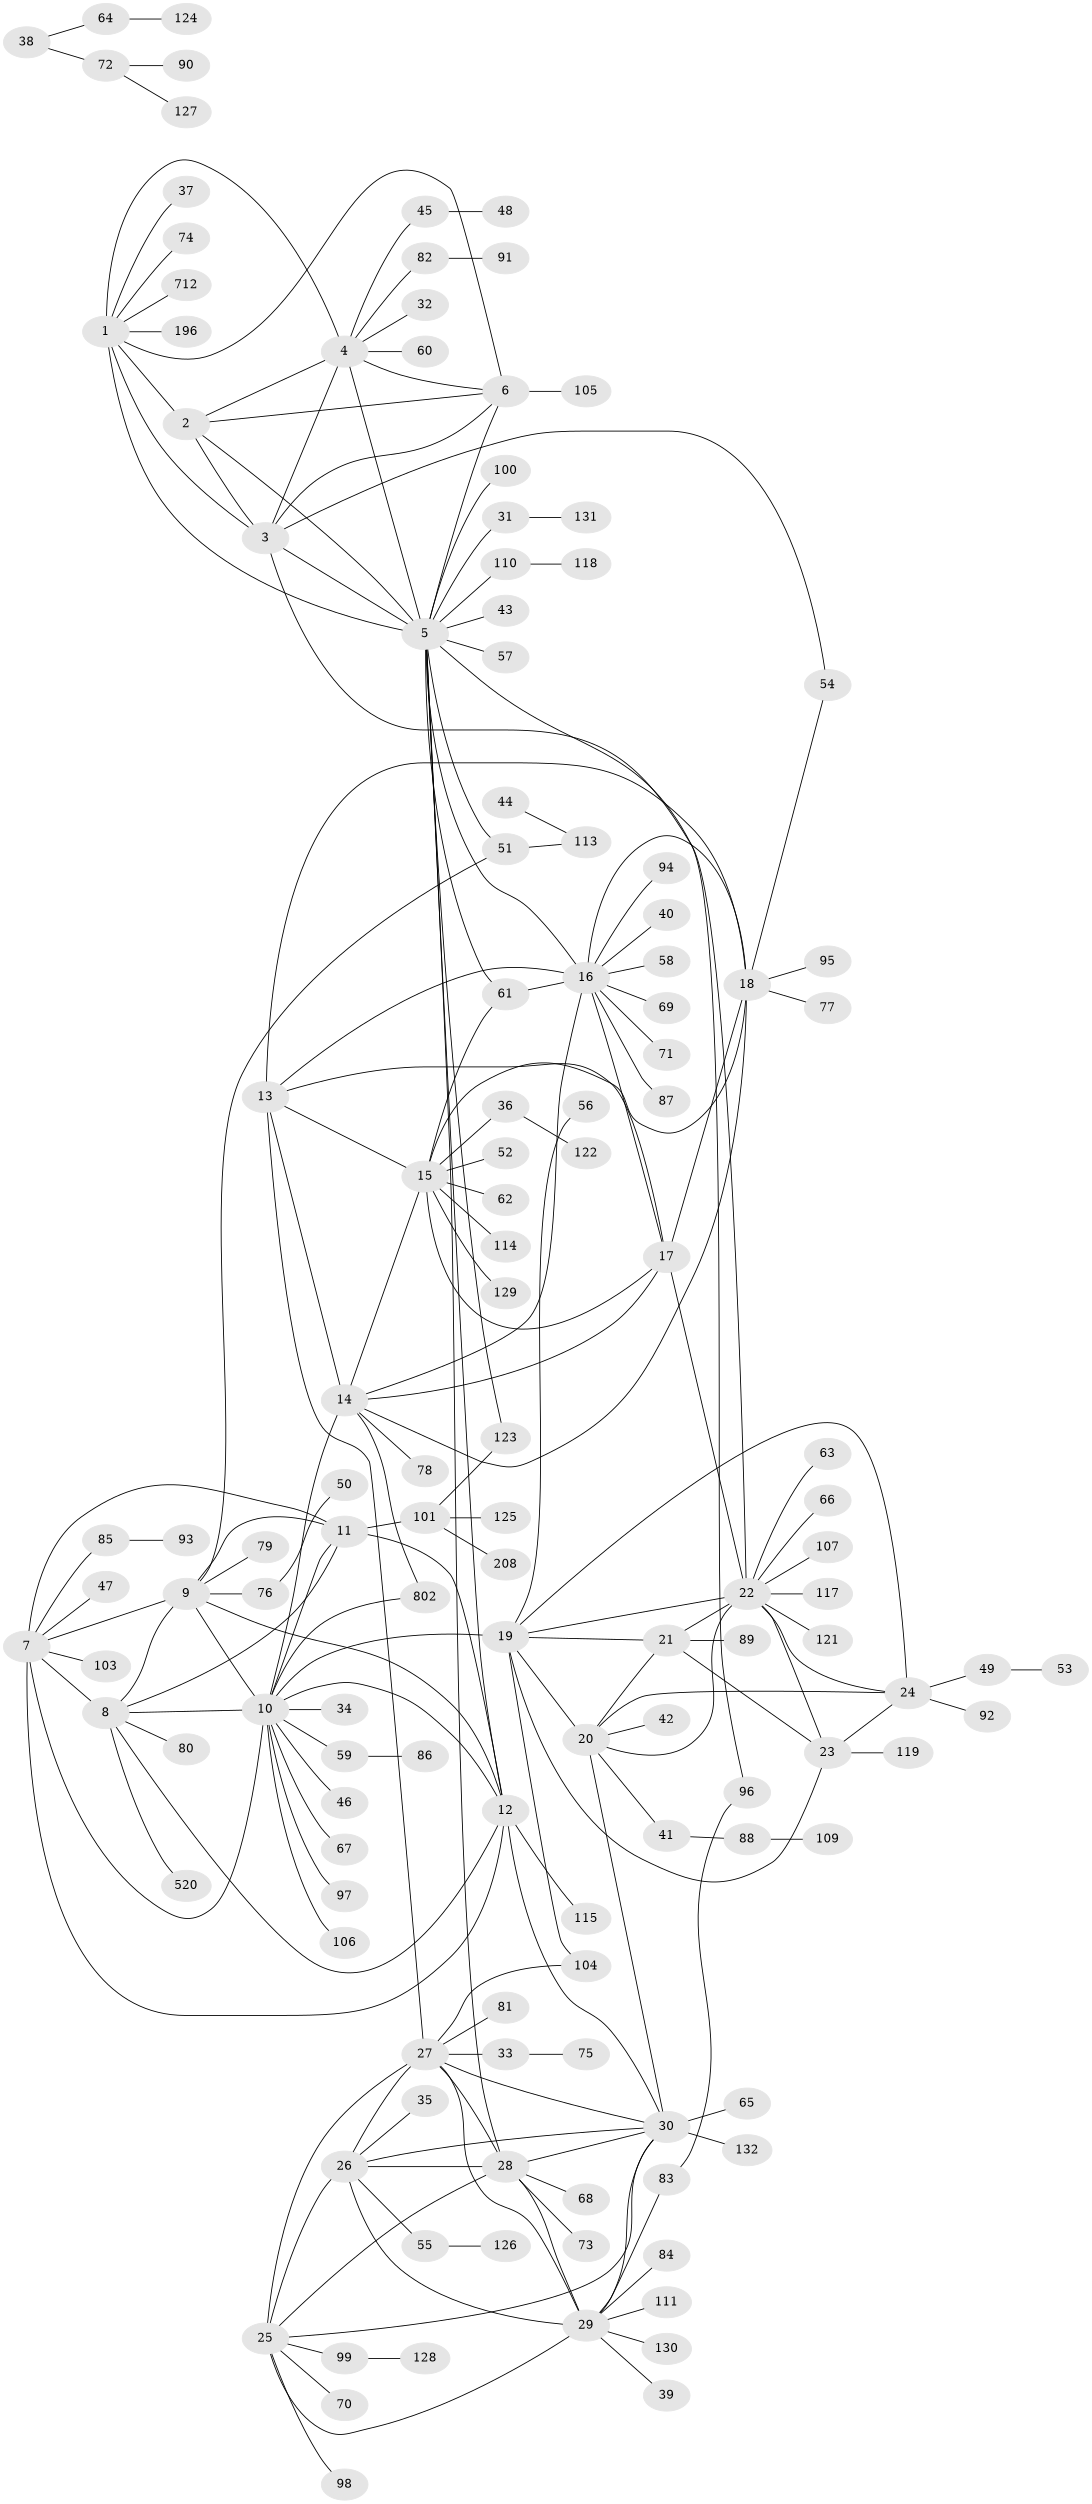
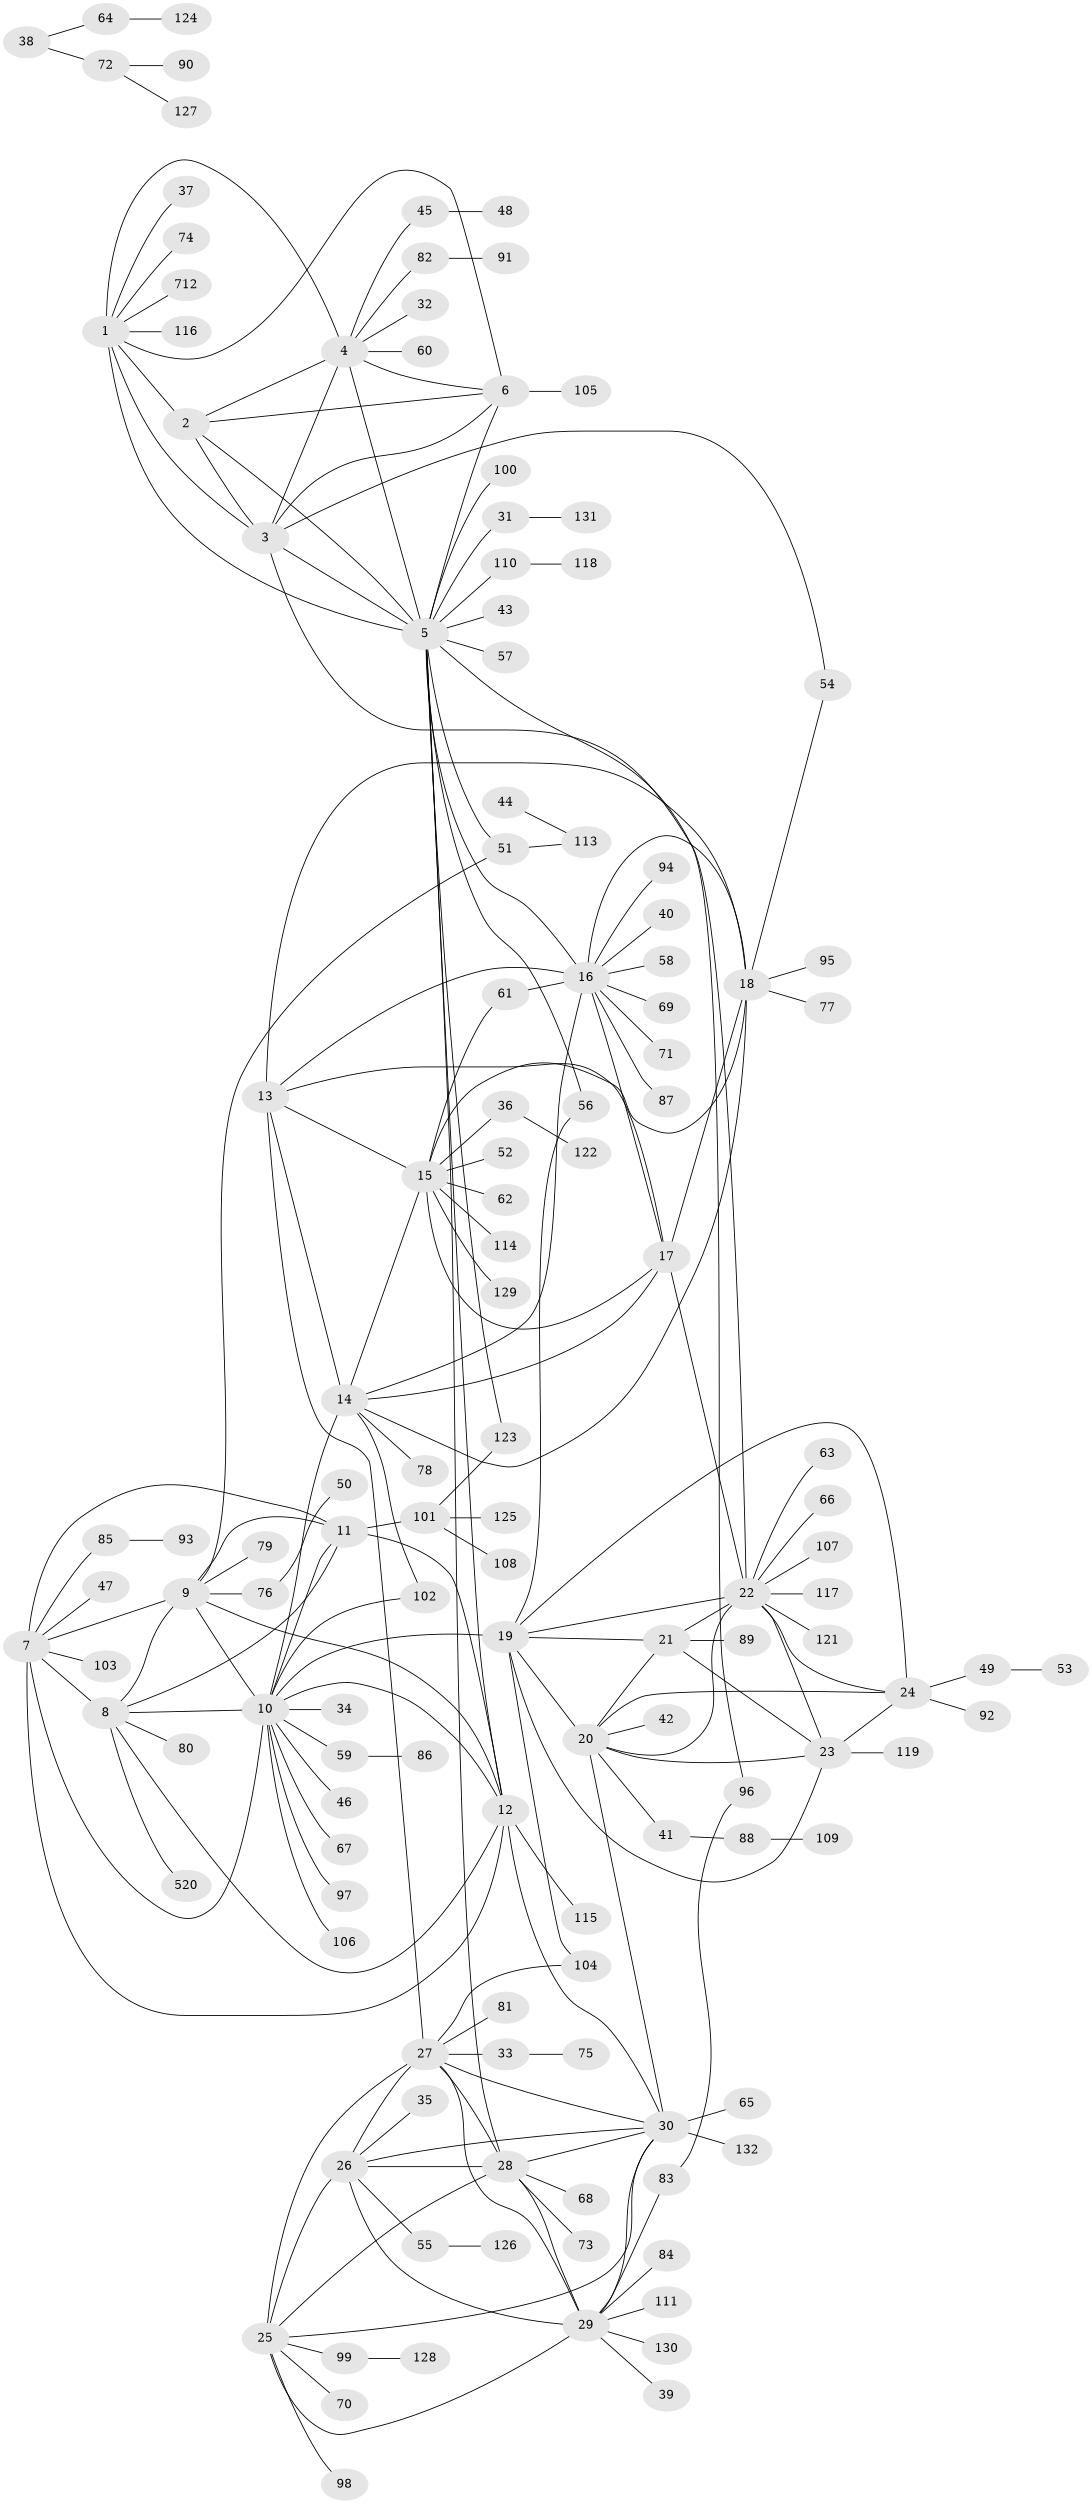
(186, 332) -> (186, 332)
(442, 837) -> (469, 884)
(506, 1565) -> (506, 1565)
(425, 1597) -> (425, 1597)
none -> (705, 1763)
